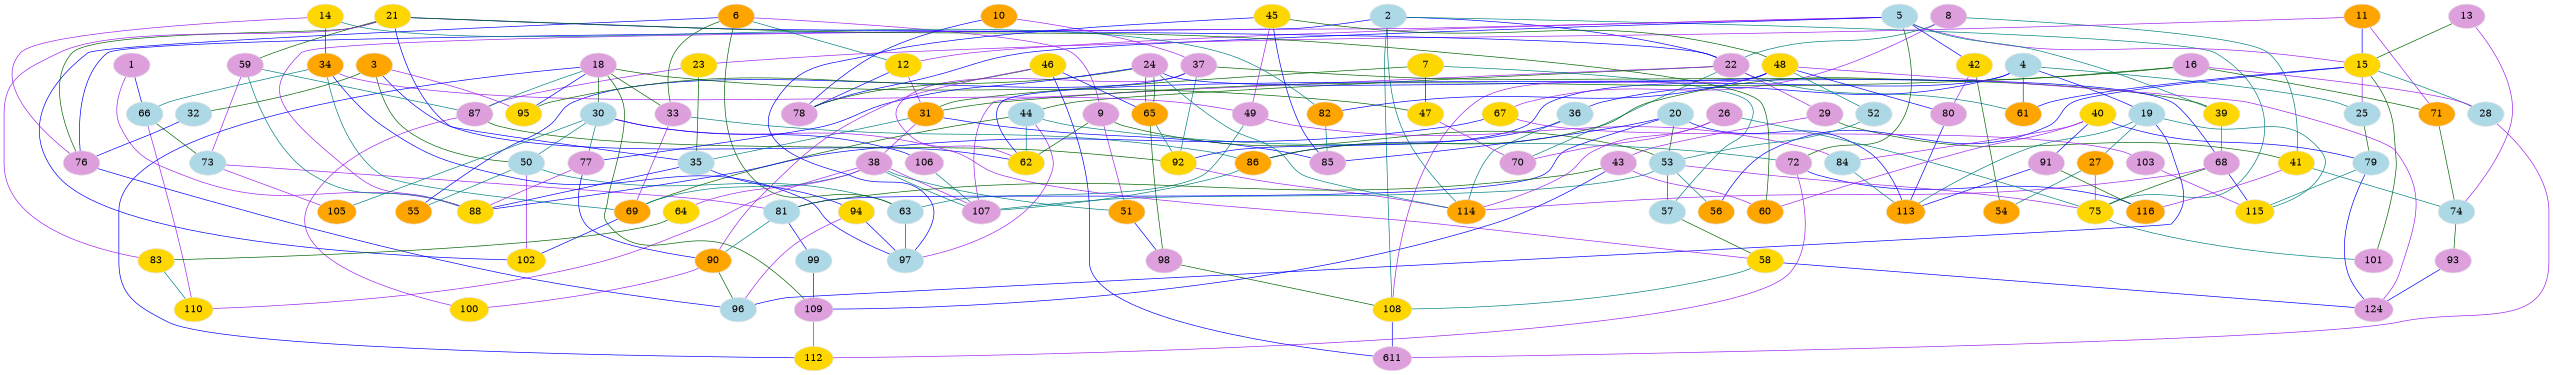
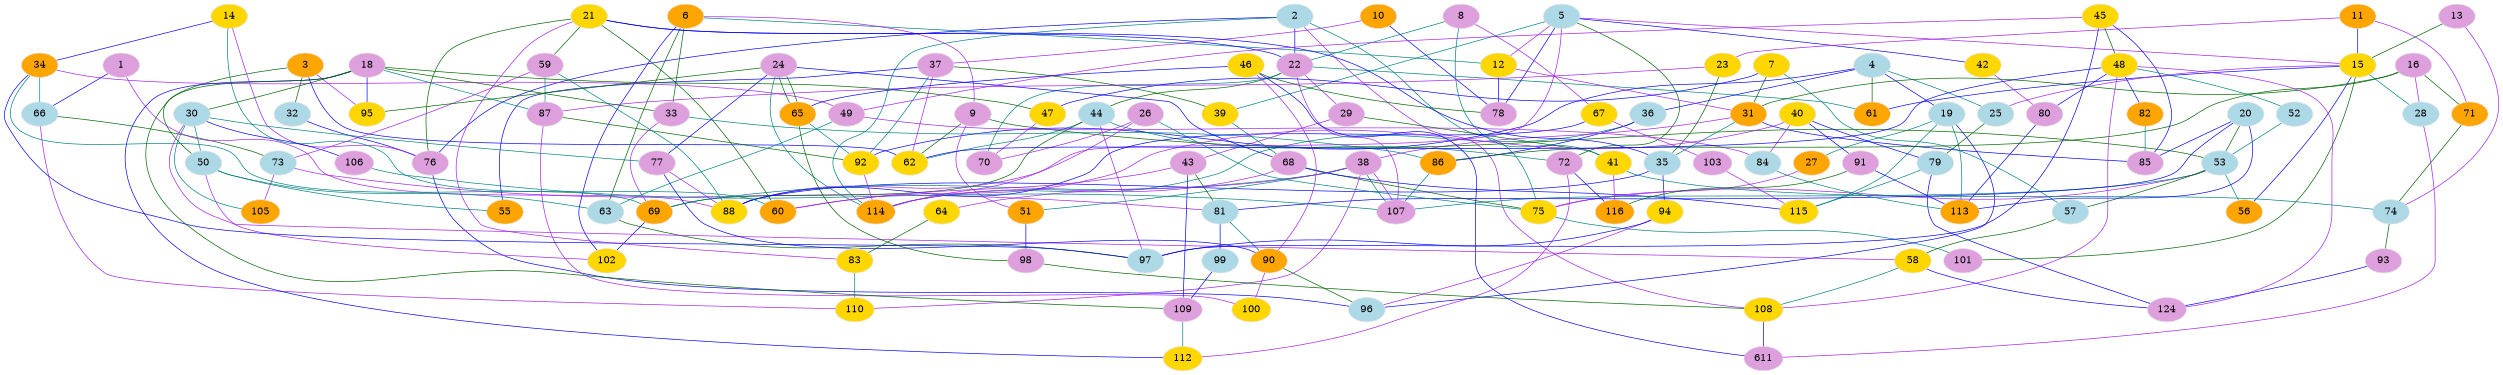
(835, 31) -> (392, 163)
(1387, 163) -> (1506, 213)
(2002, 212) -> none
